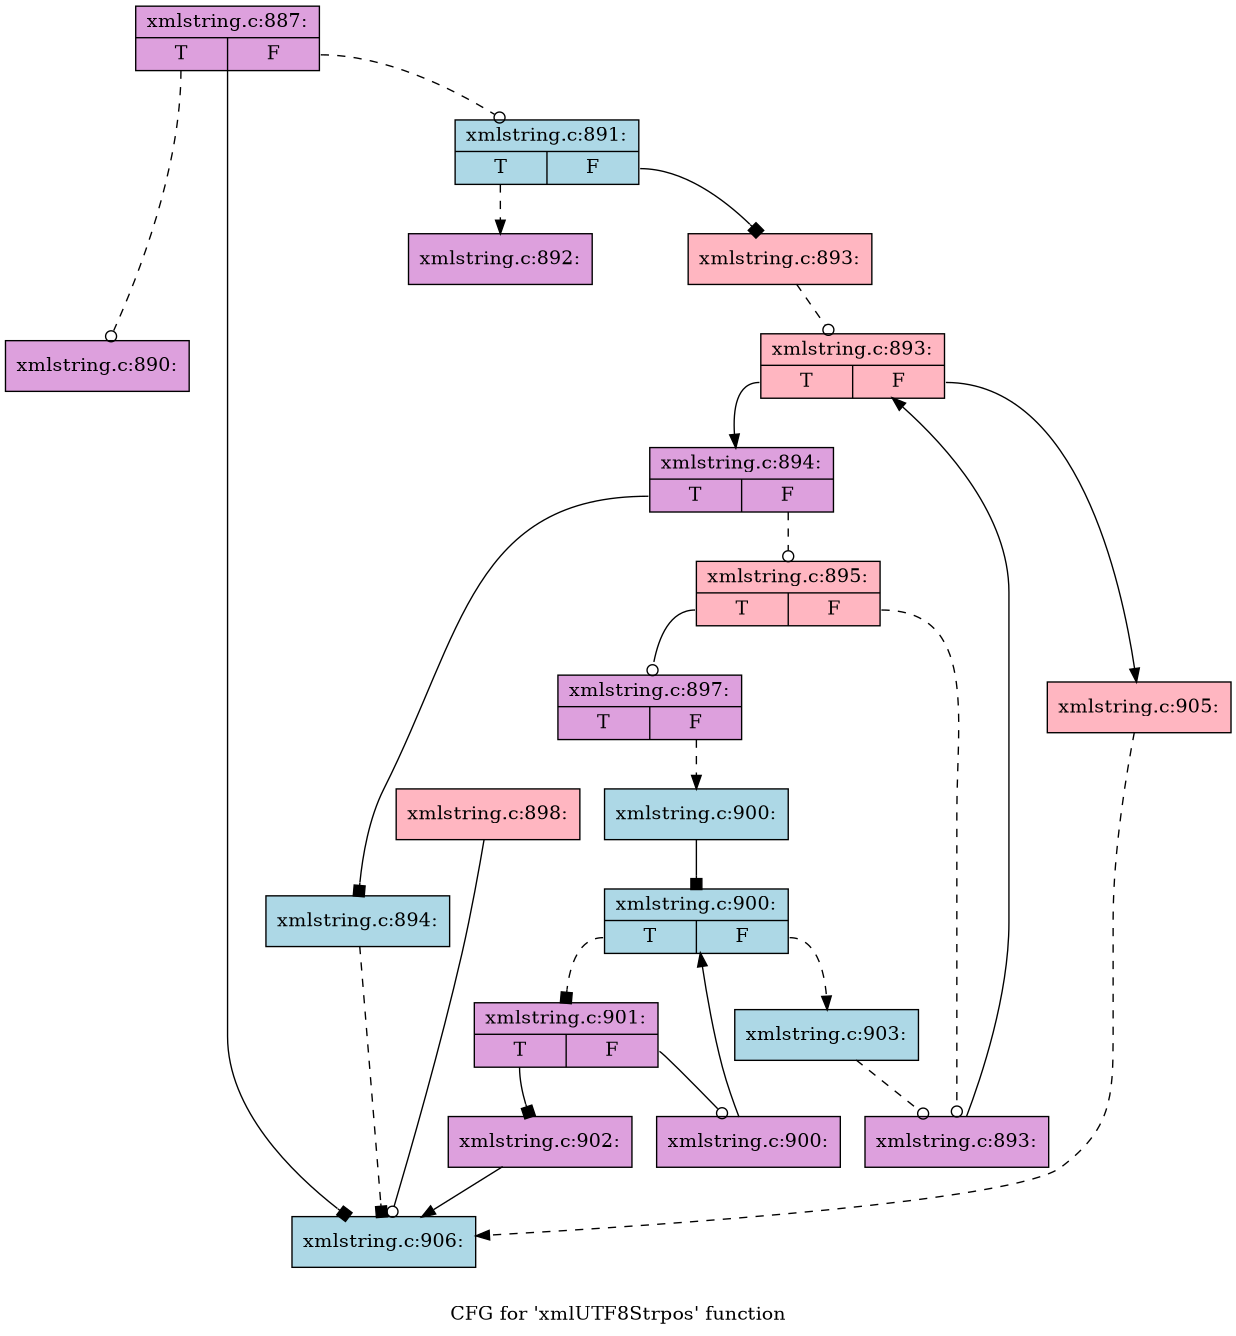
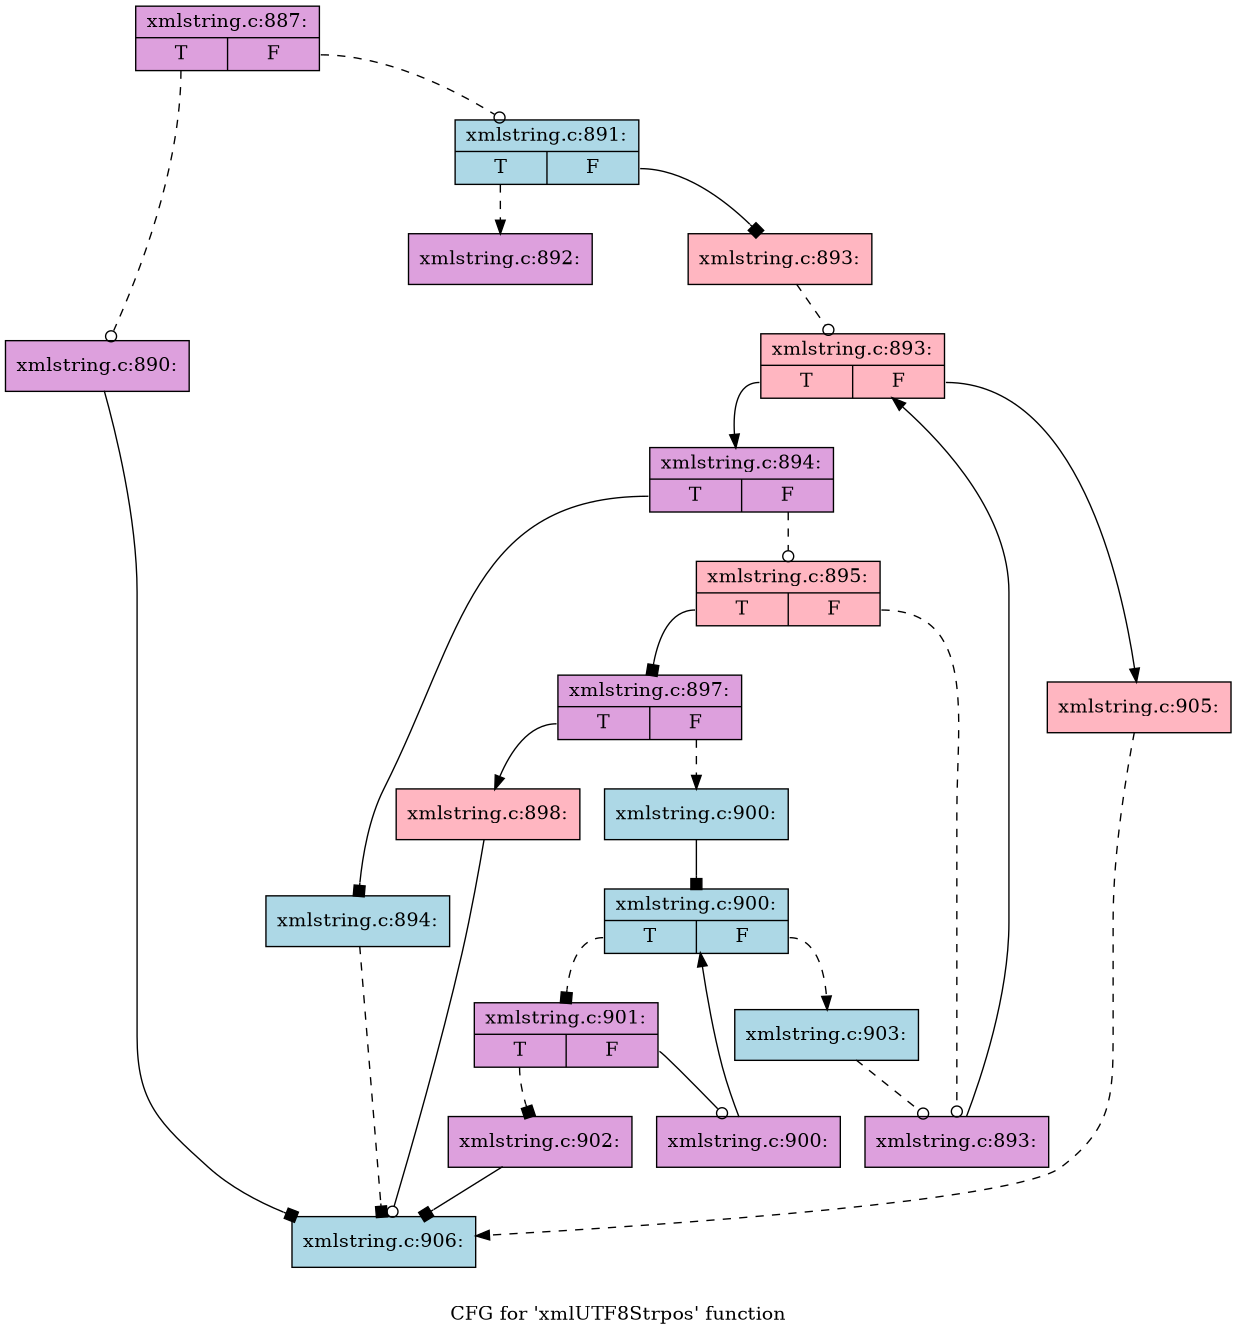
(666, 628) -> (666, 628)
(228, 659) -> (137, 834)
none -> (521, 742)
(521, 1086) -> (521, 1086)
(468, 1188) -> (468, 1188)
